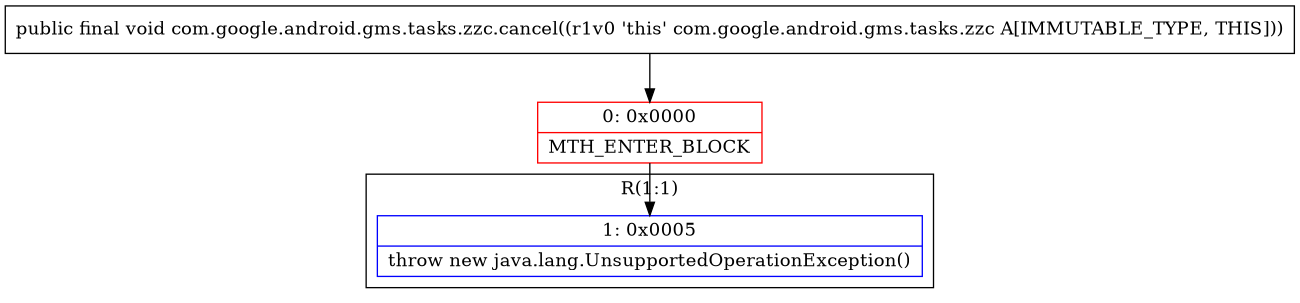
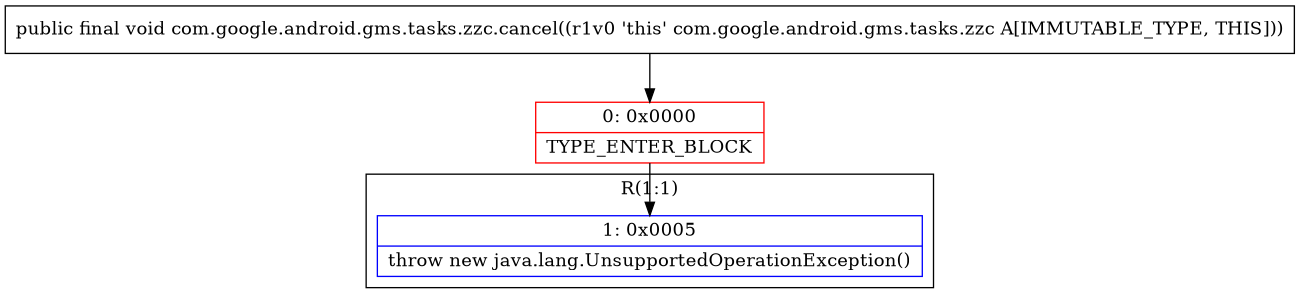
(650, 147) -> (650, 147)
